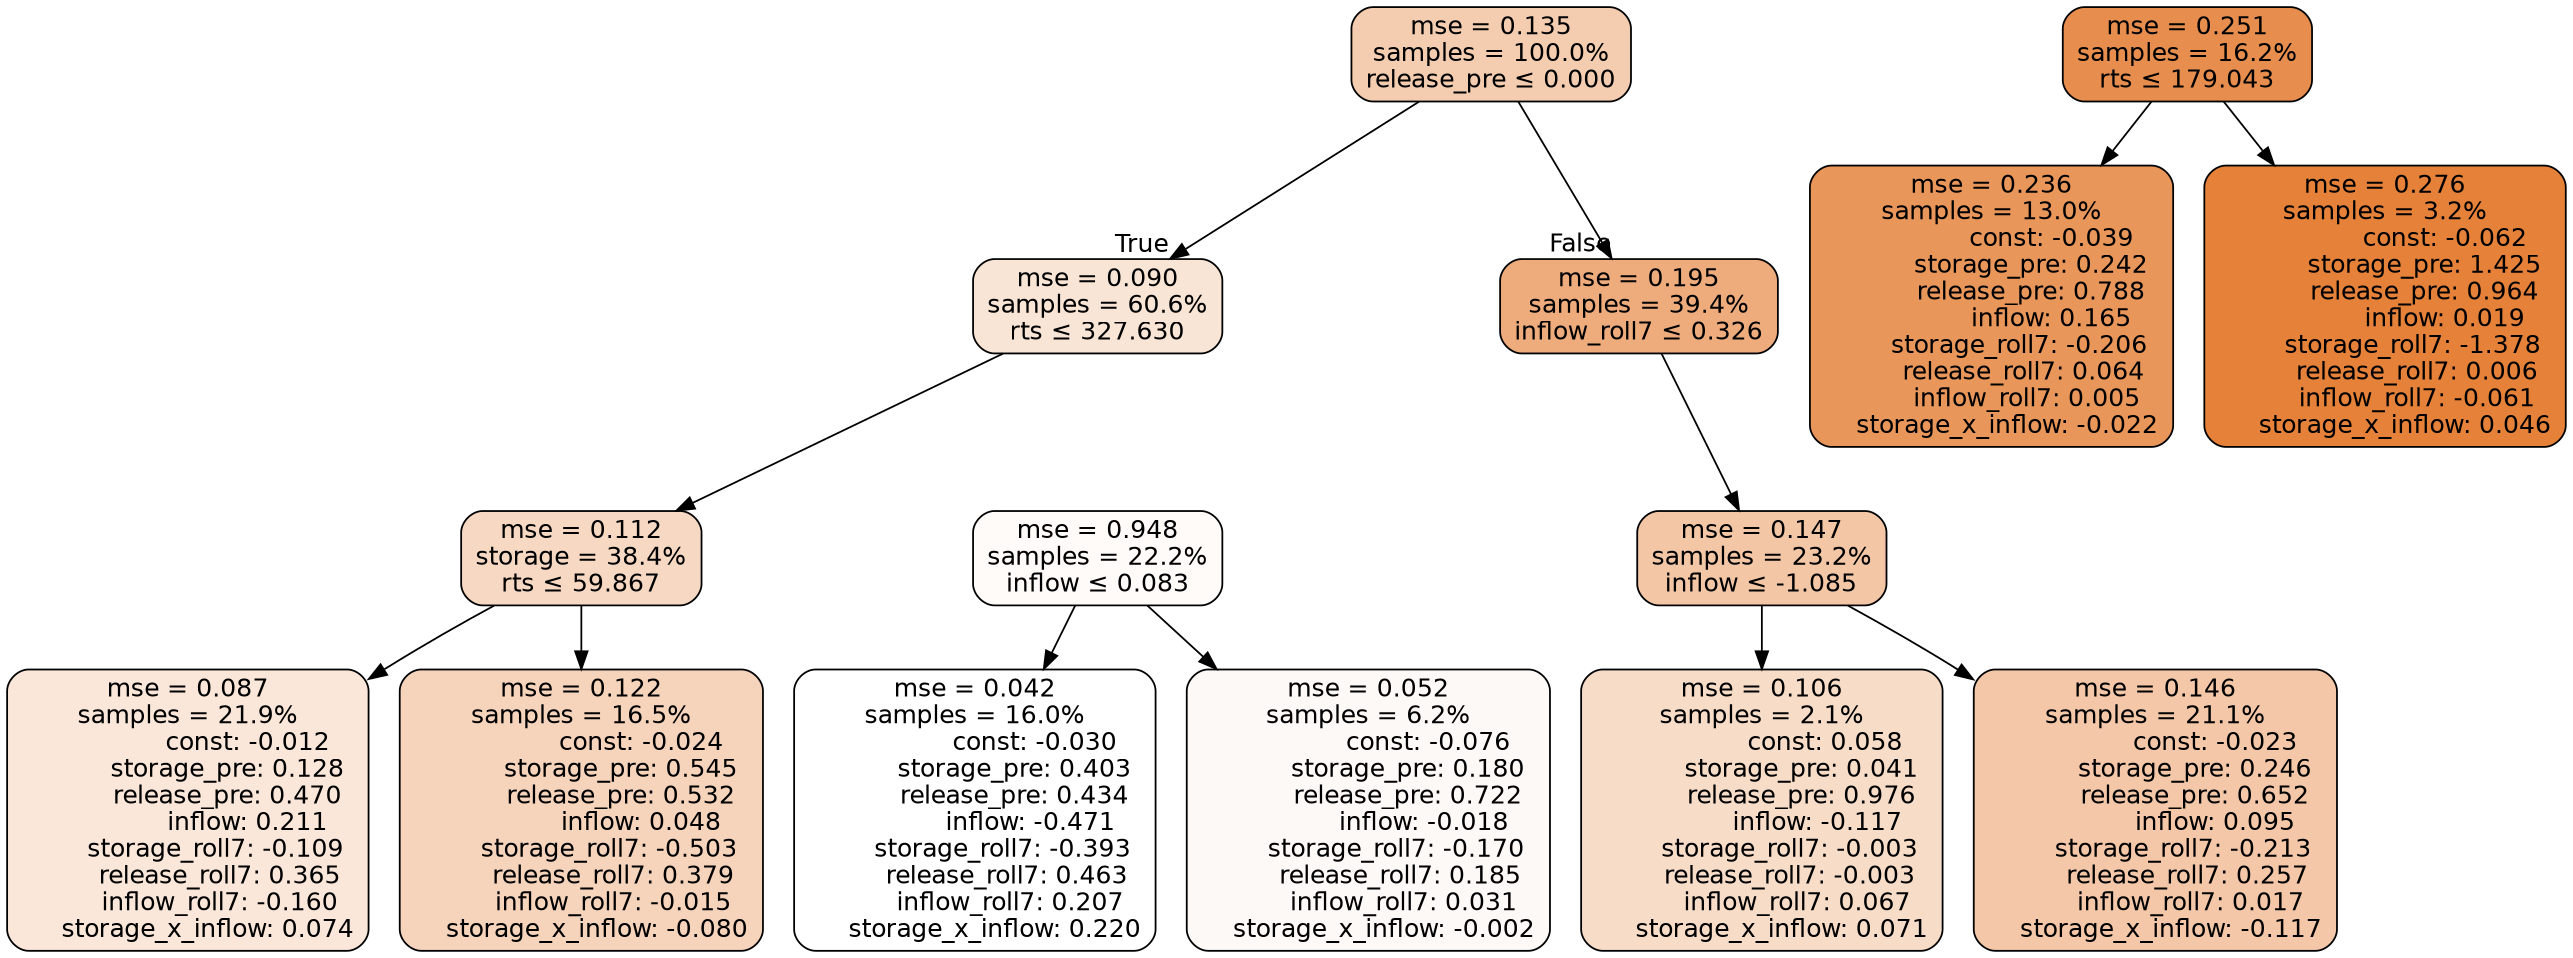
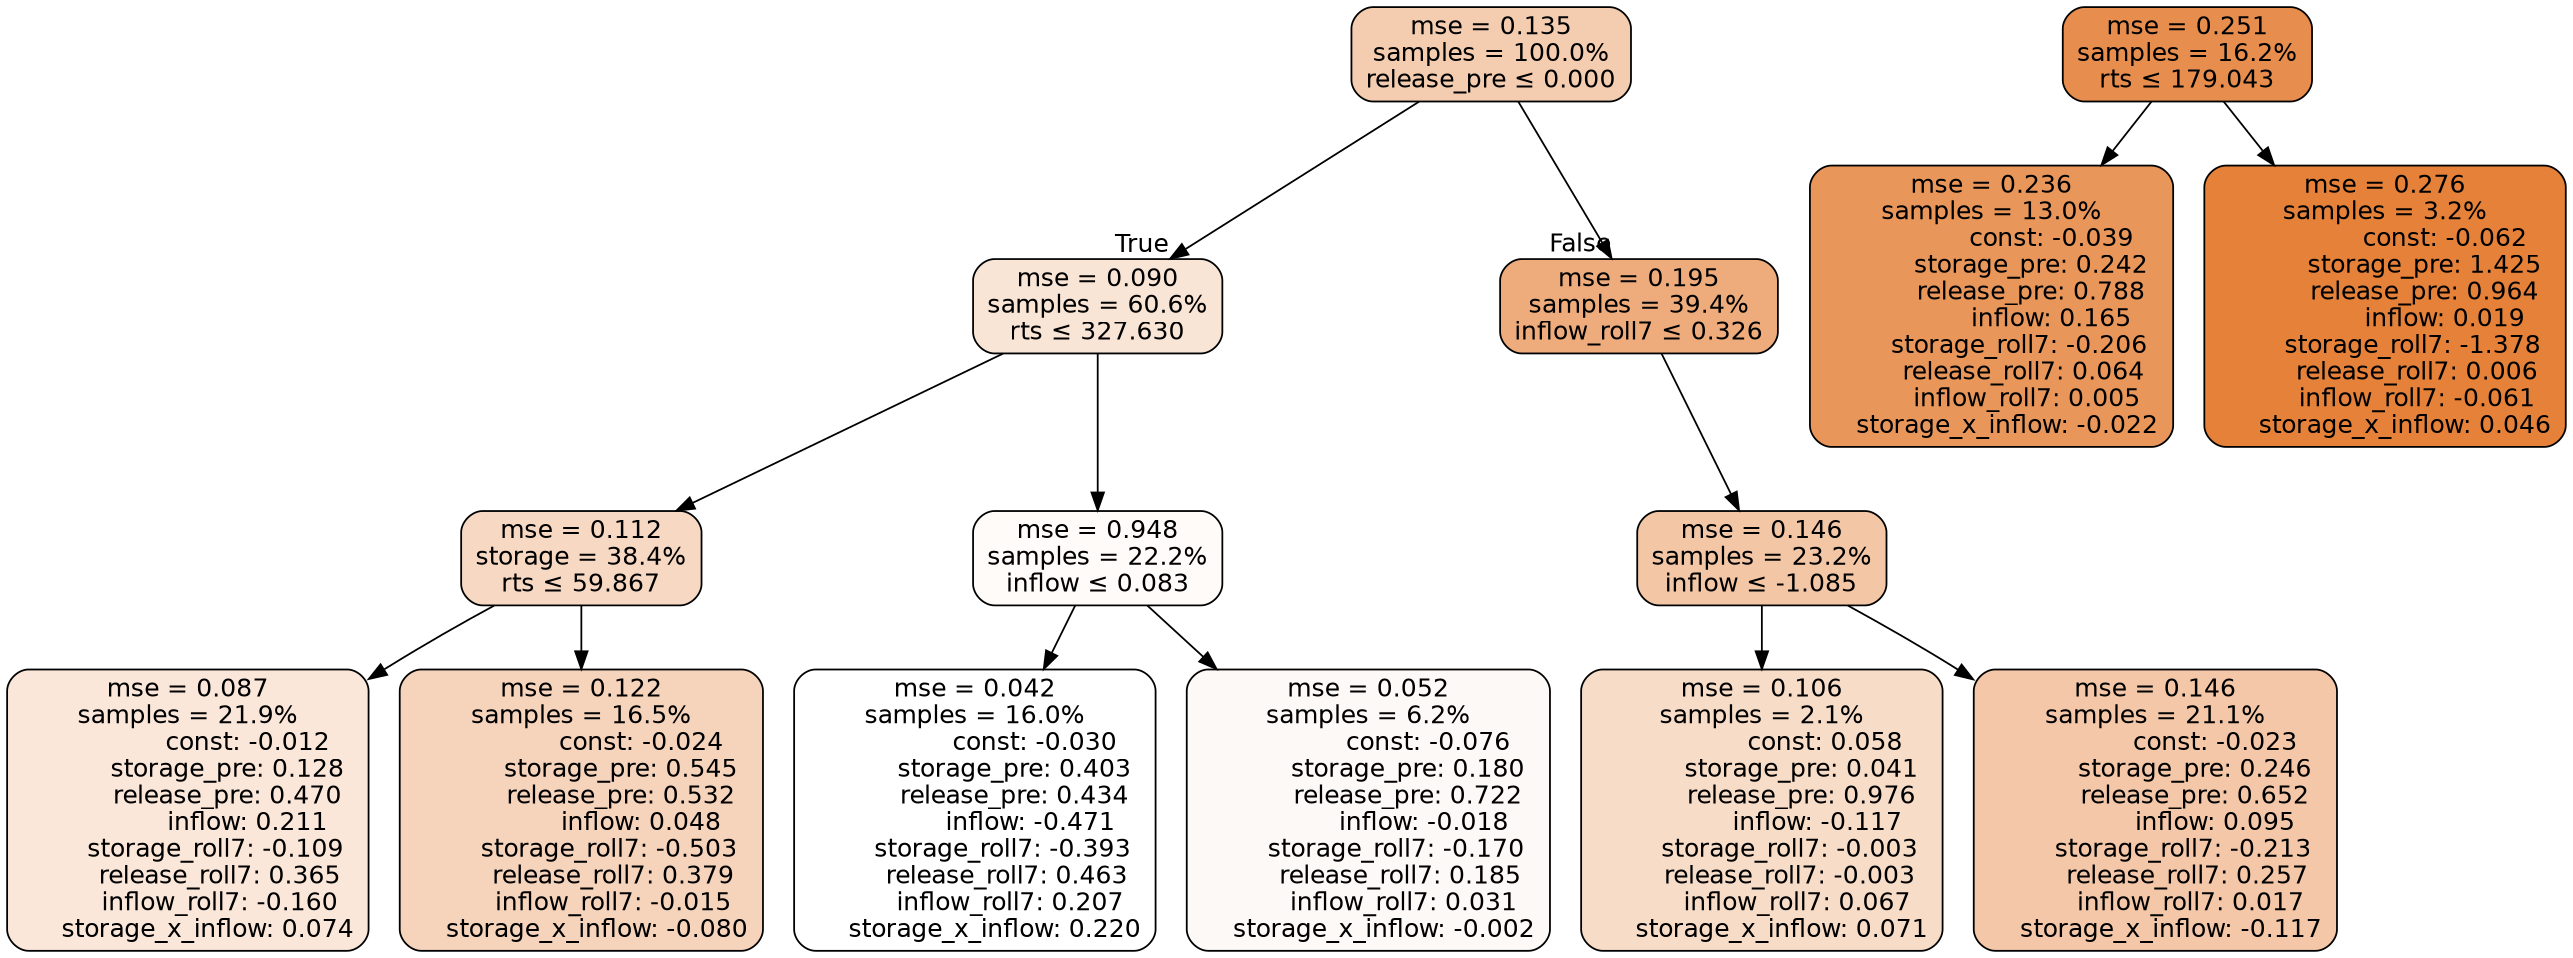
none -> (1098, 423)
(1762, 558) -> (1762, 558)
